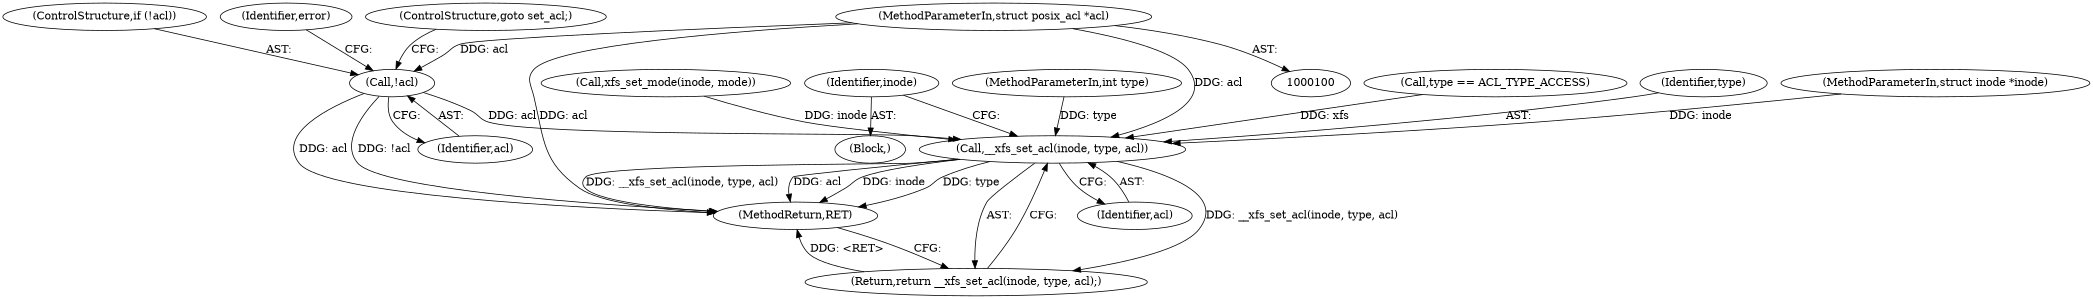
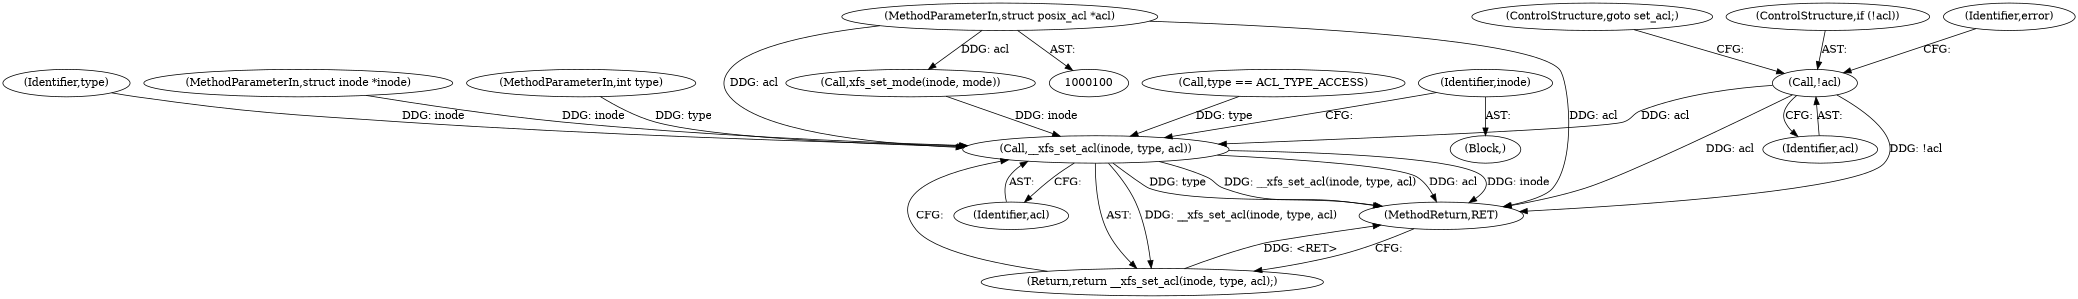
(633, 32) -> (958, 48)
(1325, 116) -> (1224, 116)
(1521, 116) -> (433, 116)
